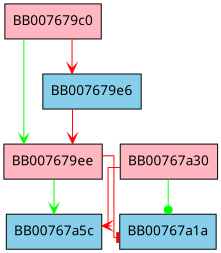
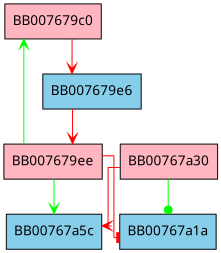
(24, 87) -> (24, 96)
